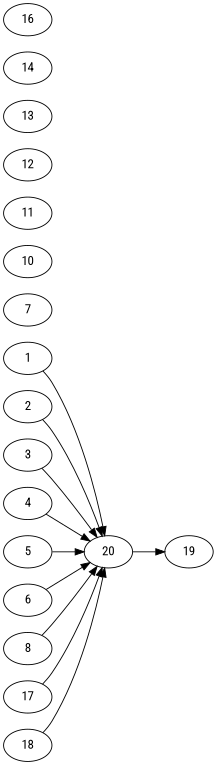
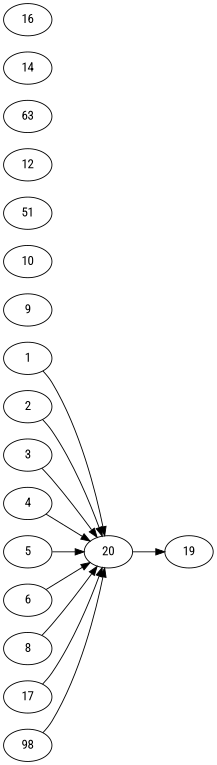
(28, 116) -> (28, 116)
(28, 213) -> (28, 213)
(28, 310) -> (28, 310)
(28, 745) -> (28, 745)
